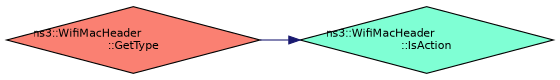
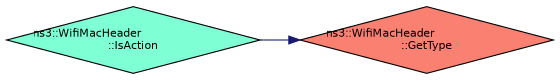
(274, 40) -> (274, 40)
